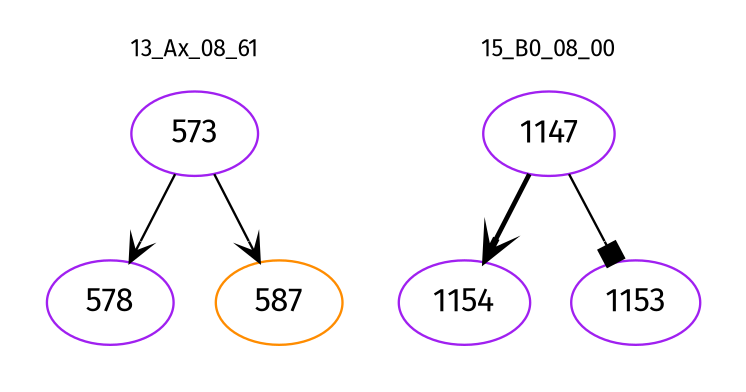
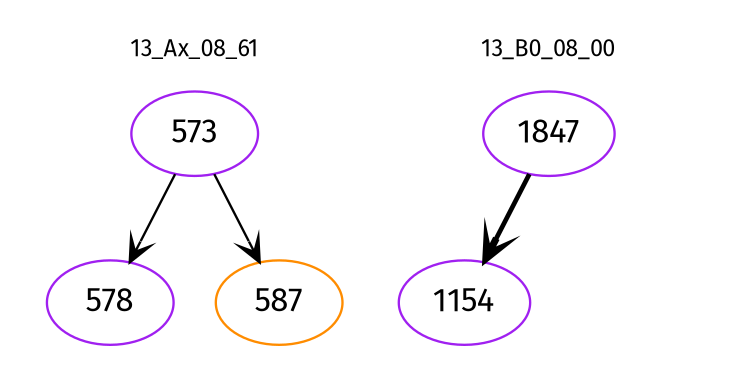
(549, 50) -> (549, 50)
(549, 134) -> (549, 134)
(636, 303) -> none
